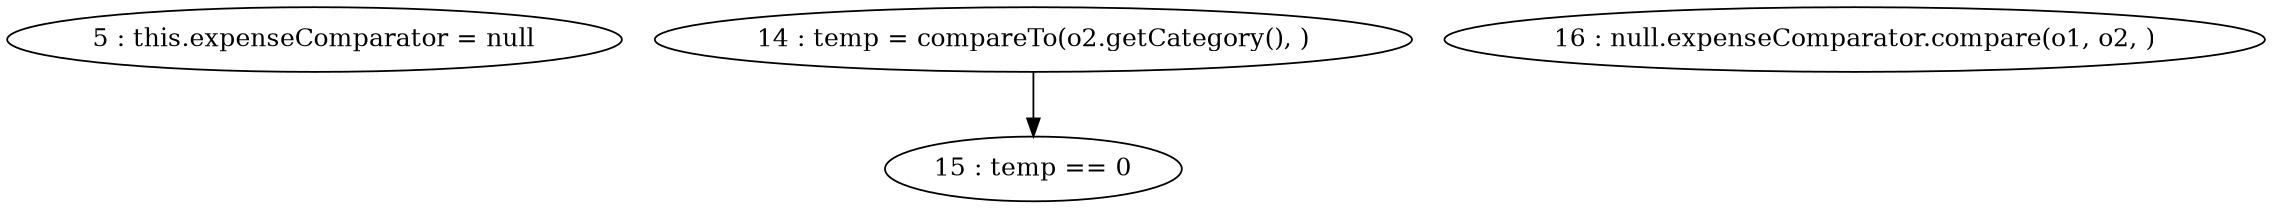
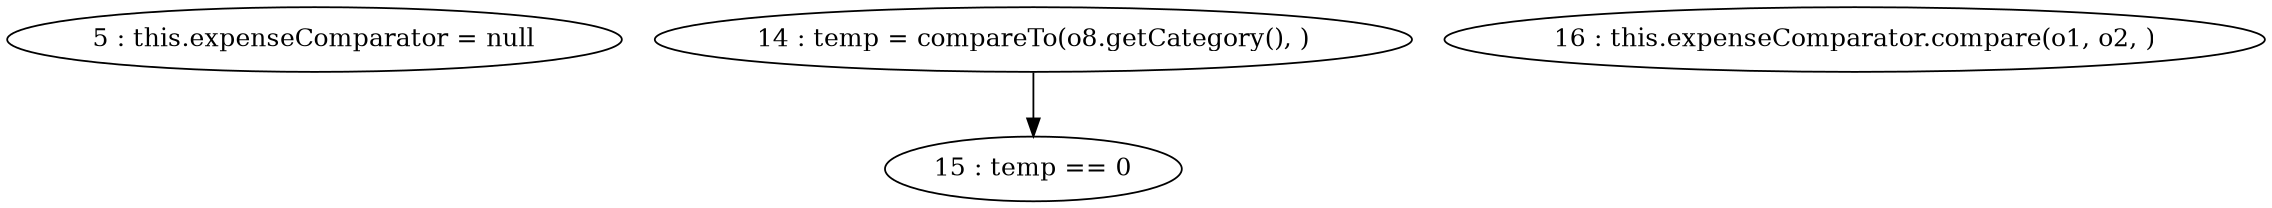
(1033, 40) -> (1033, 40)
(1855, 40) -> (1855, 40)
